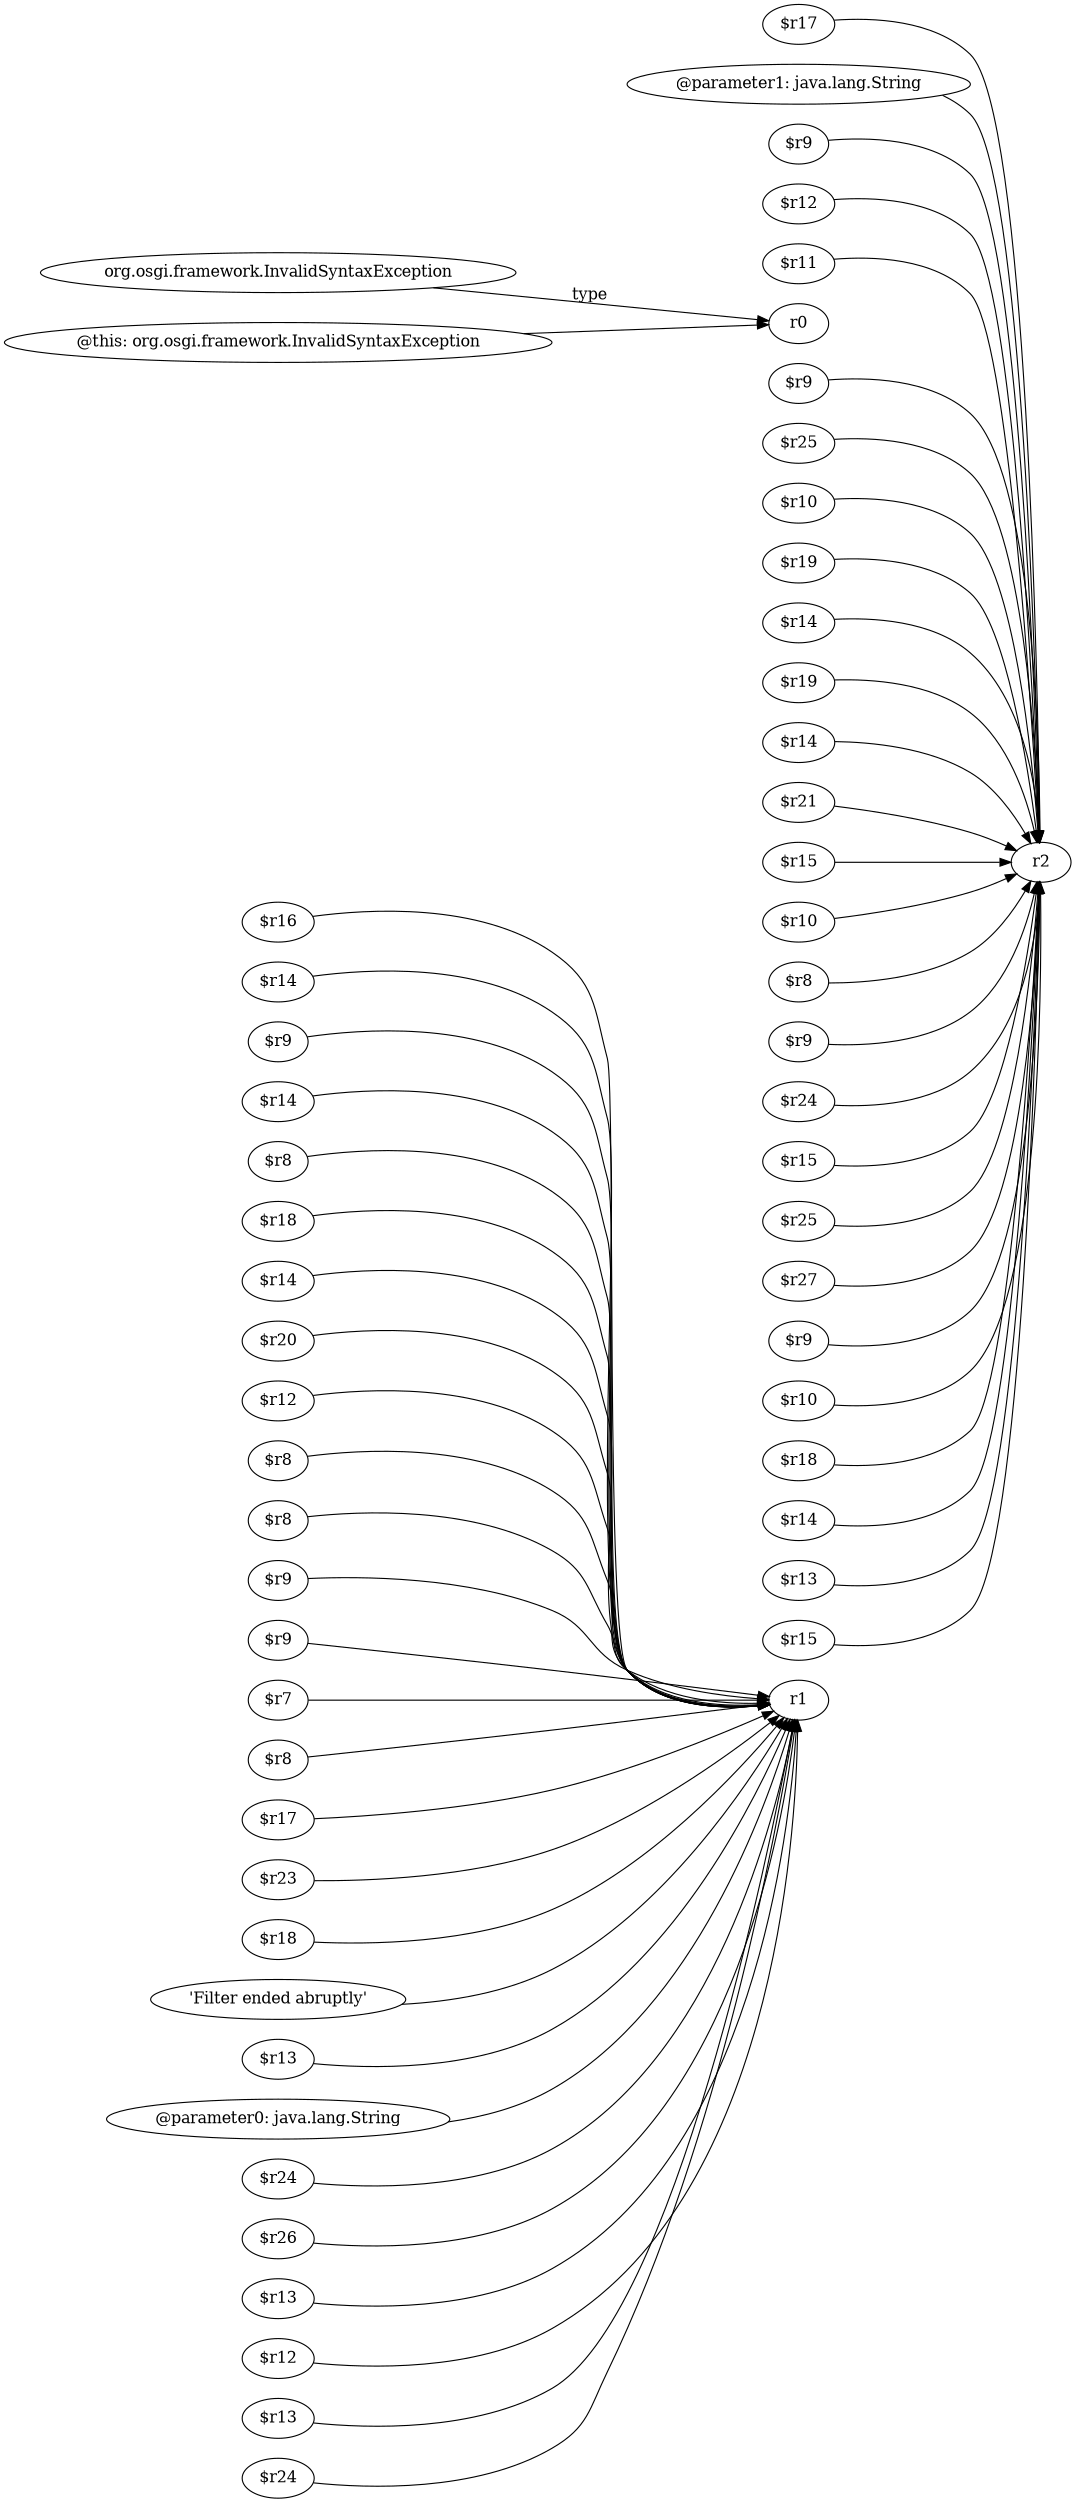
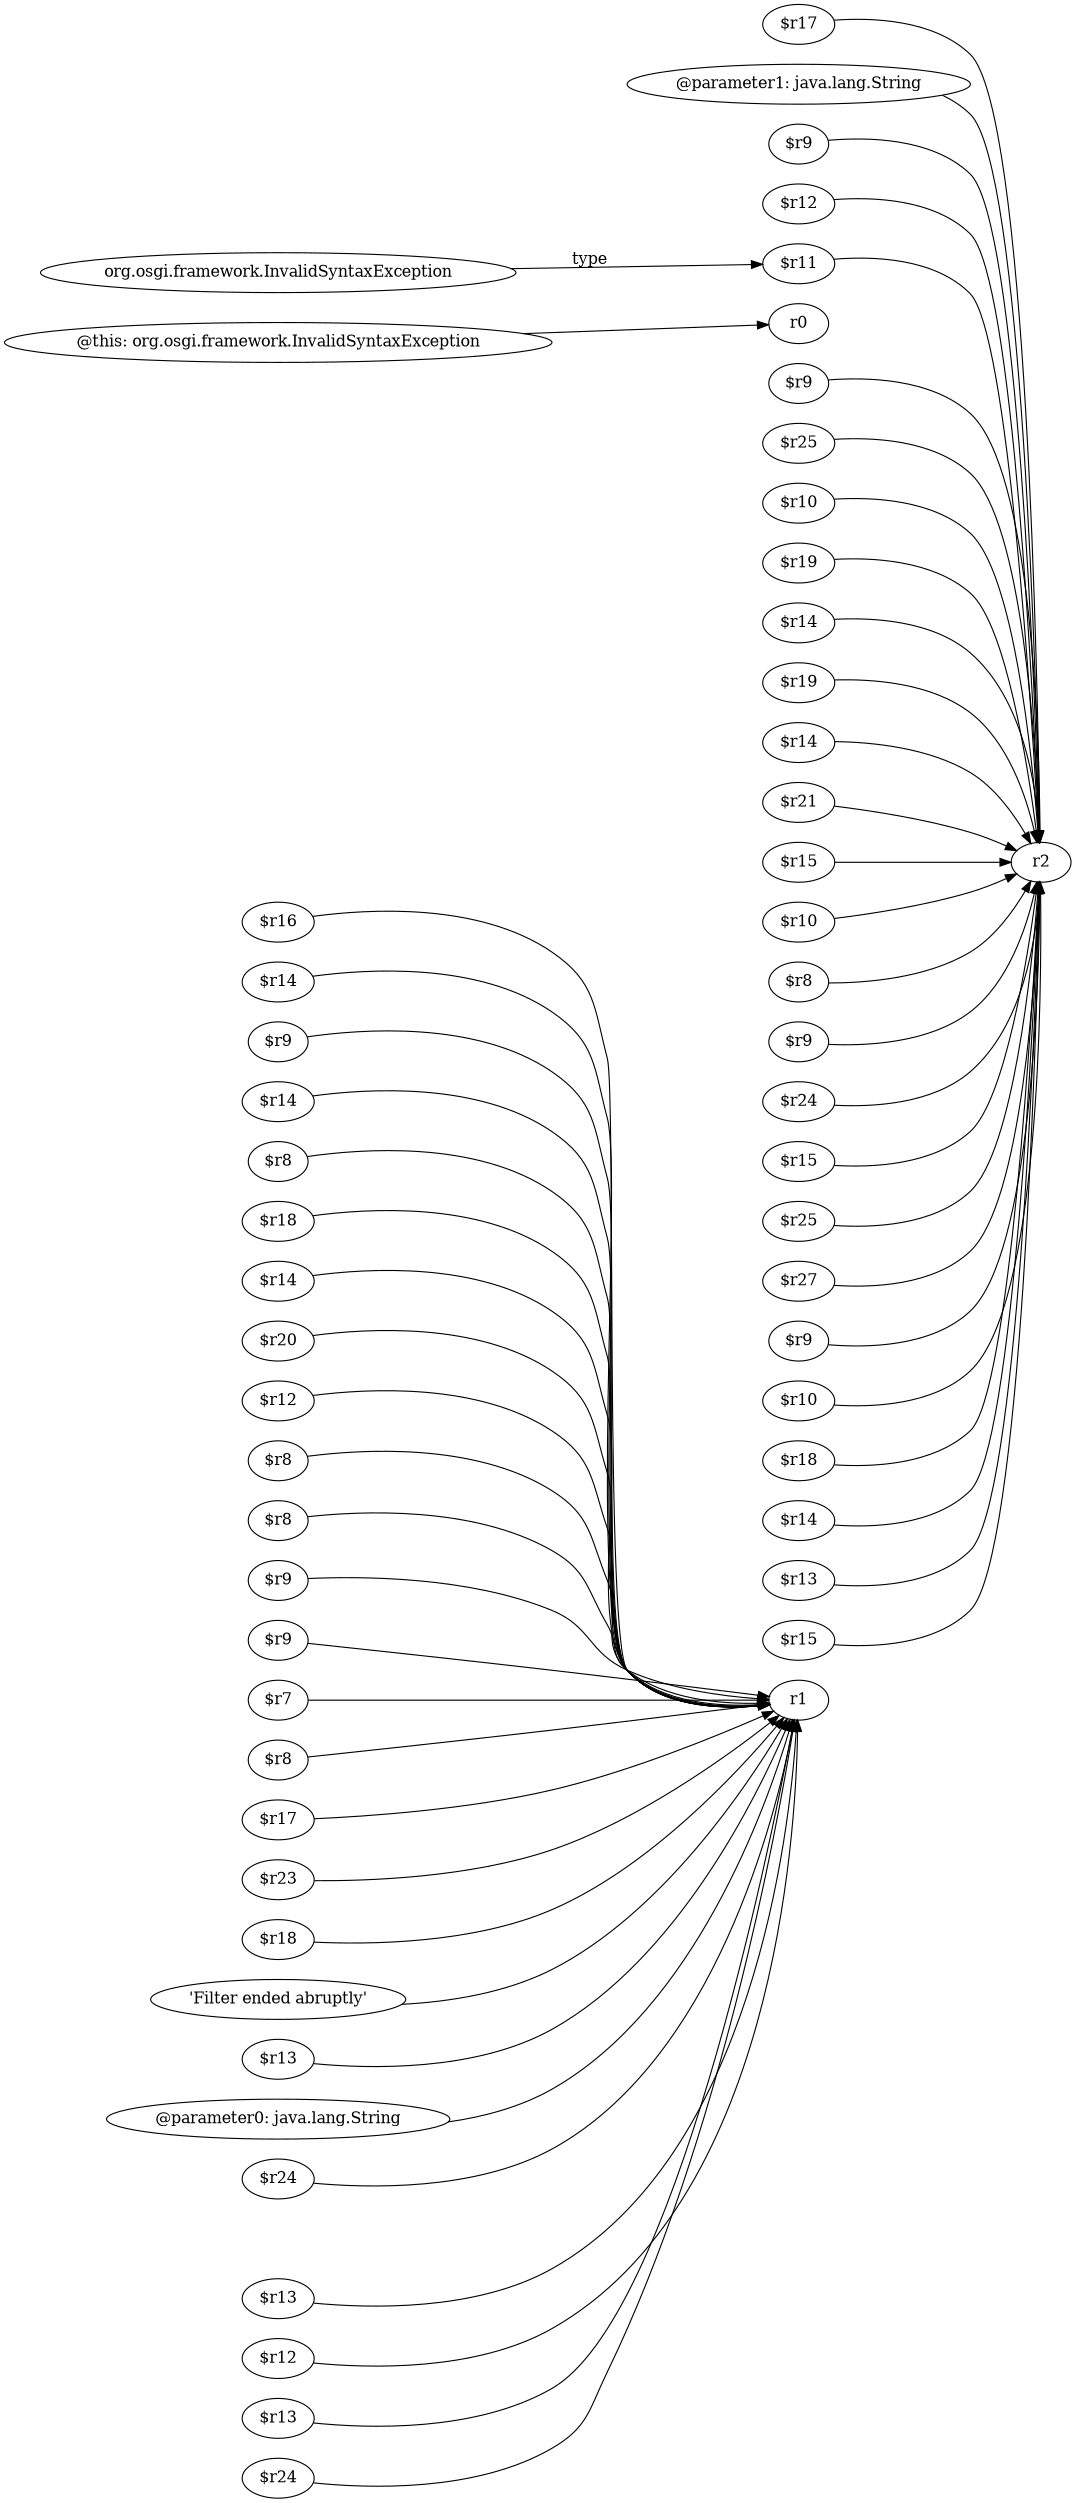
(595, 304) -> (631, 267)
(278, 2239) -> none
